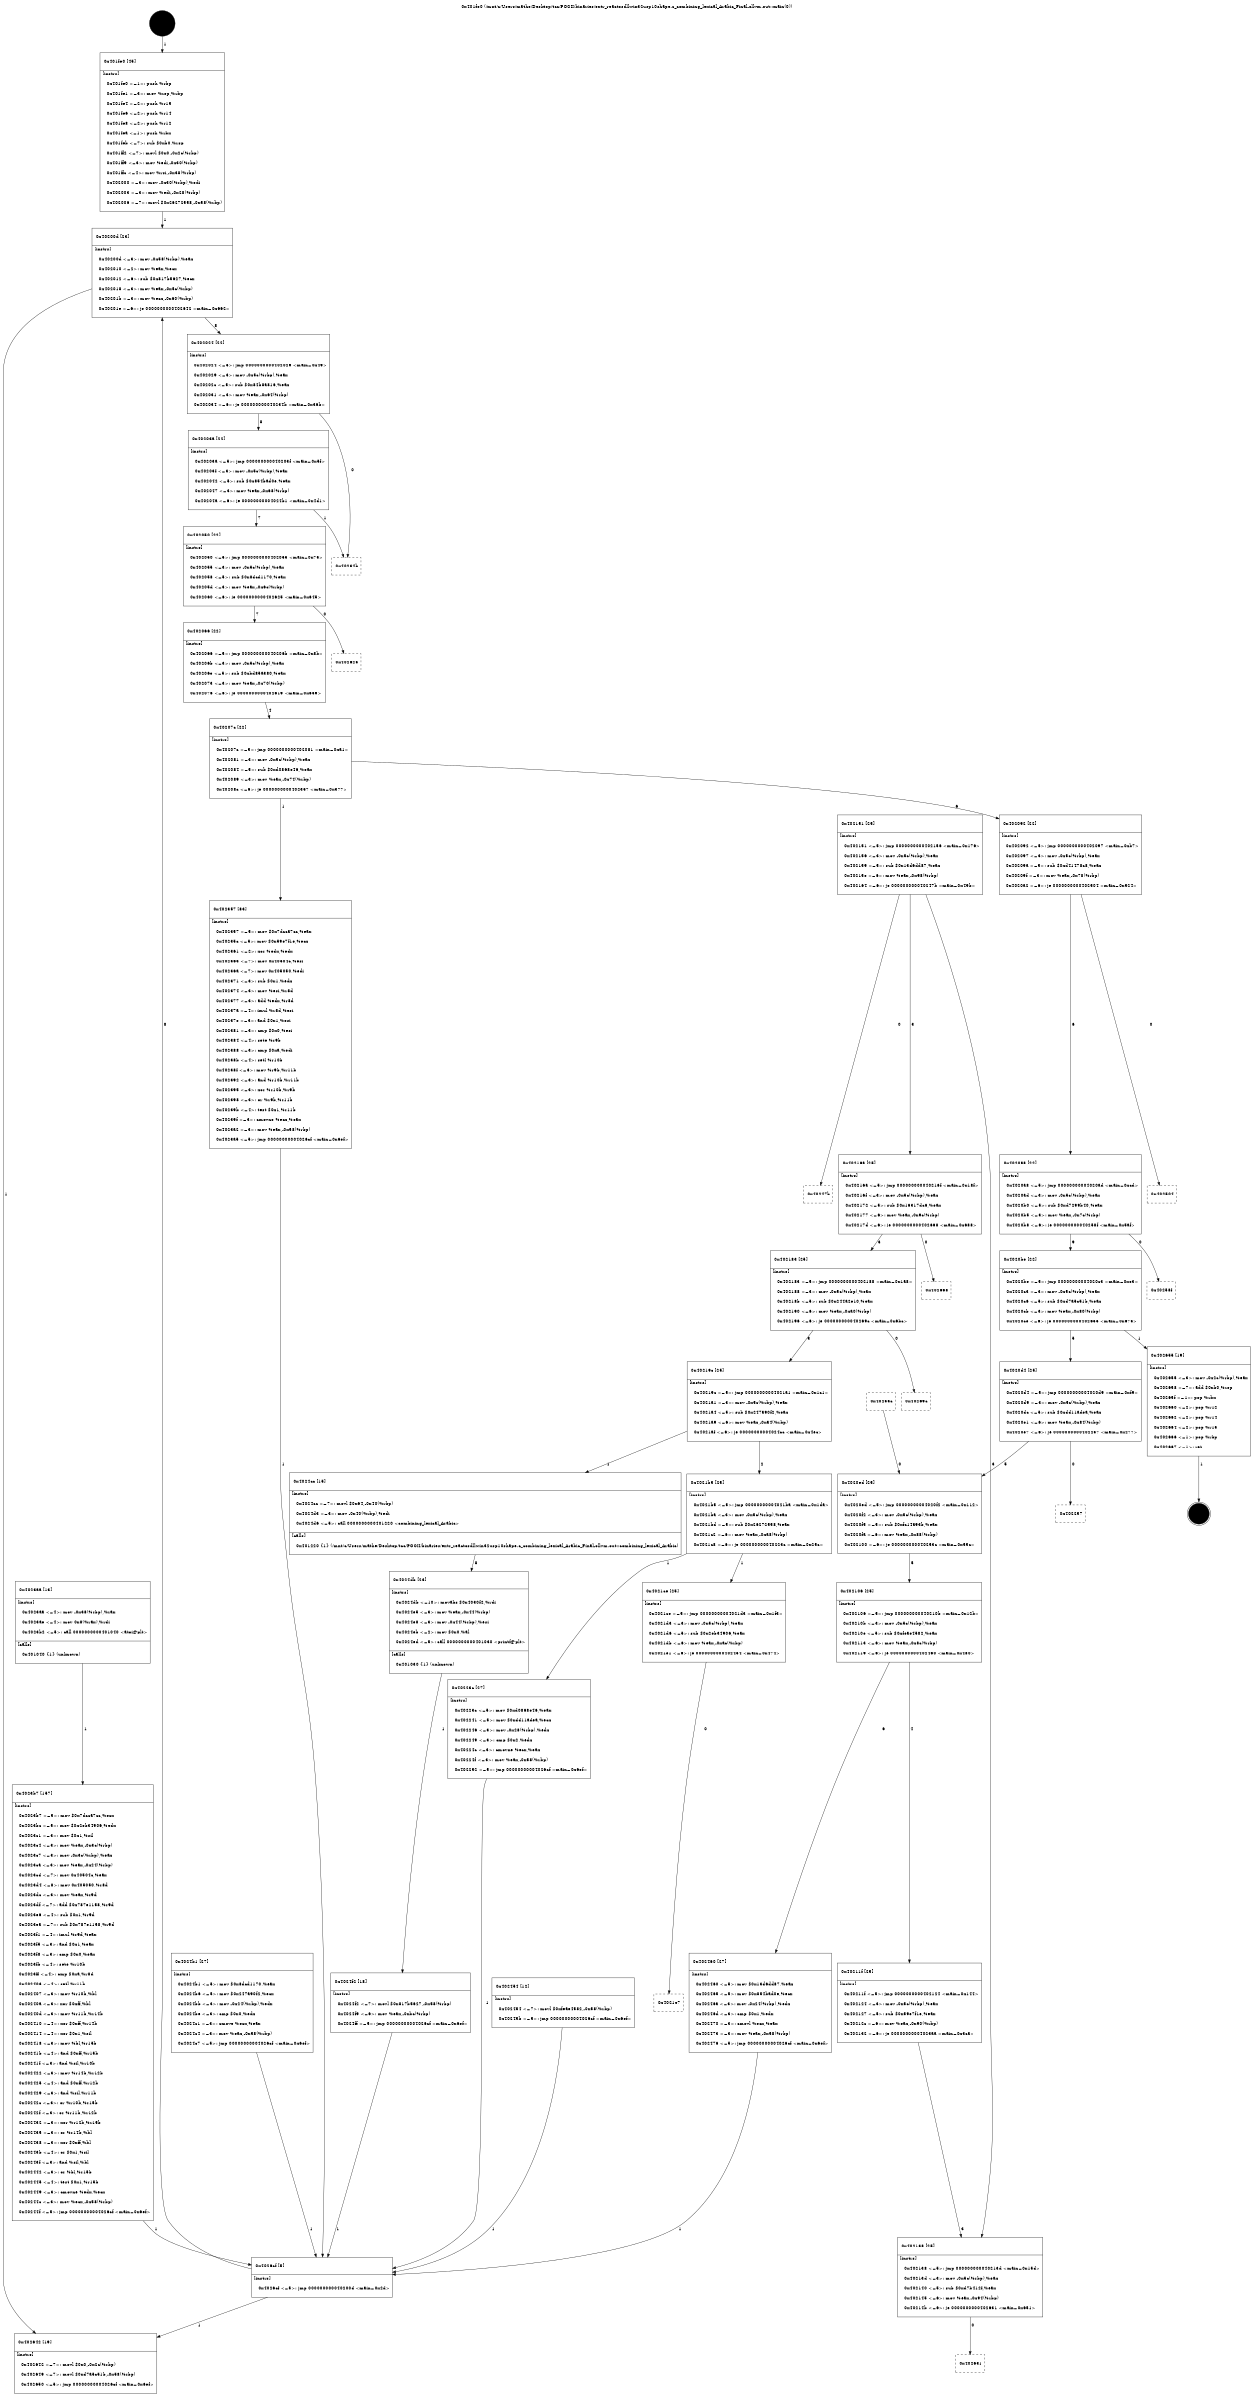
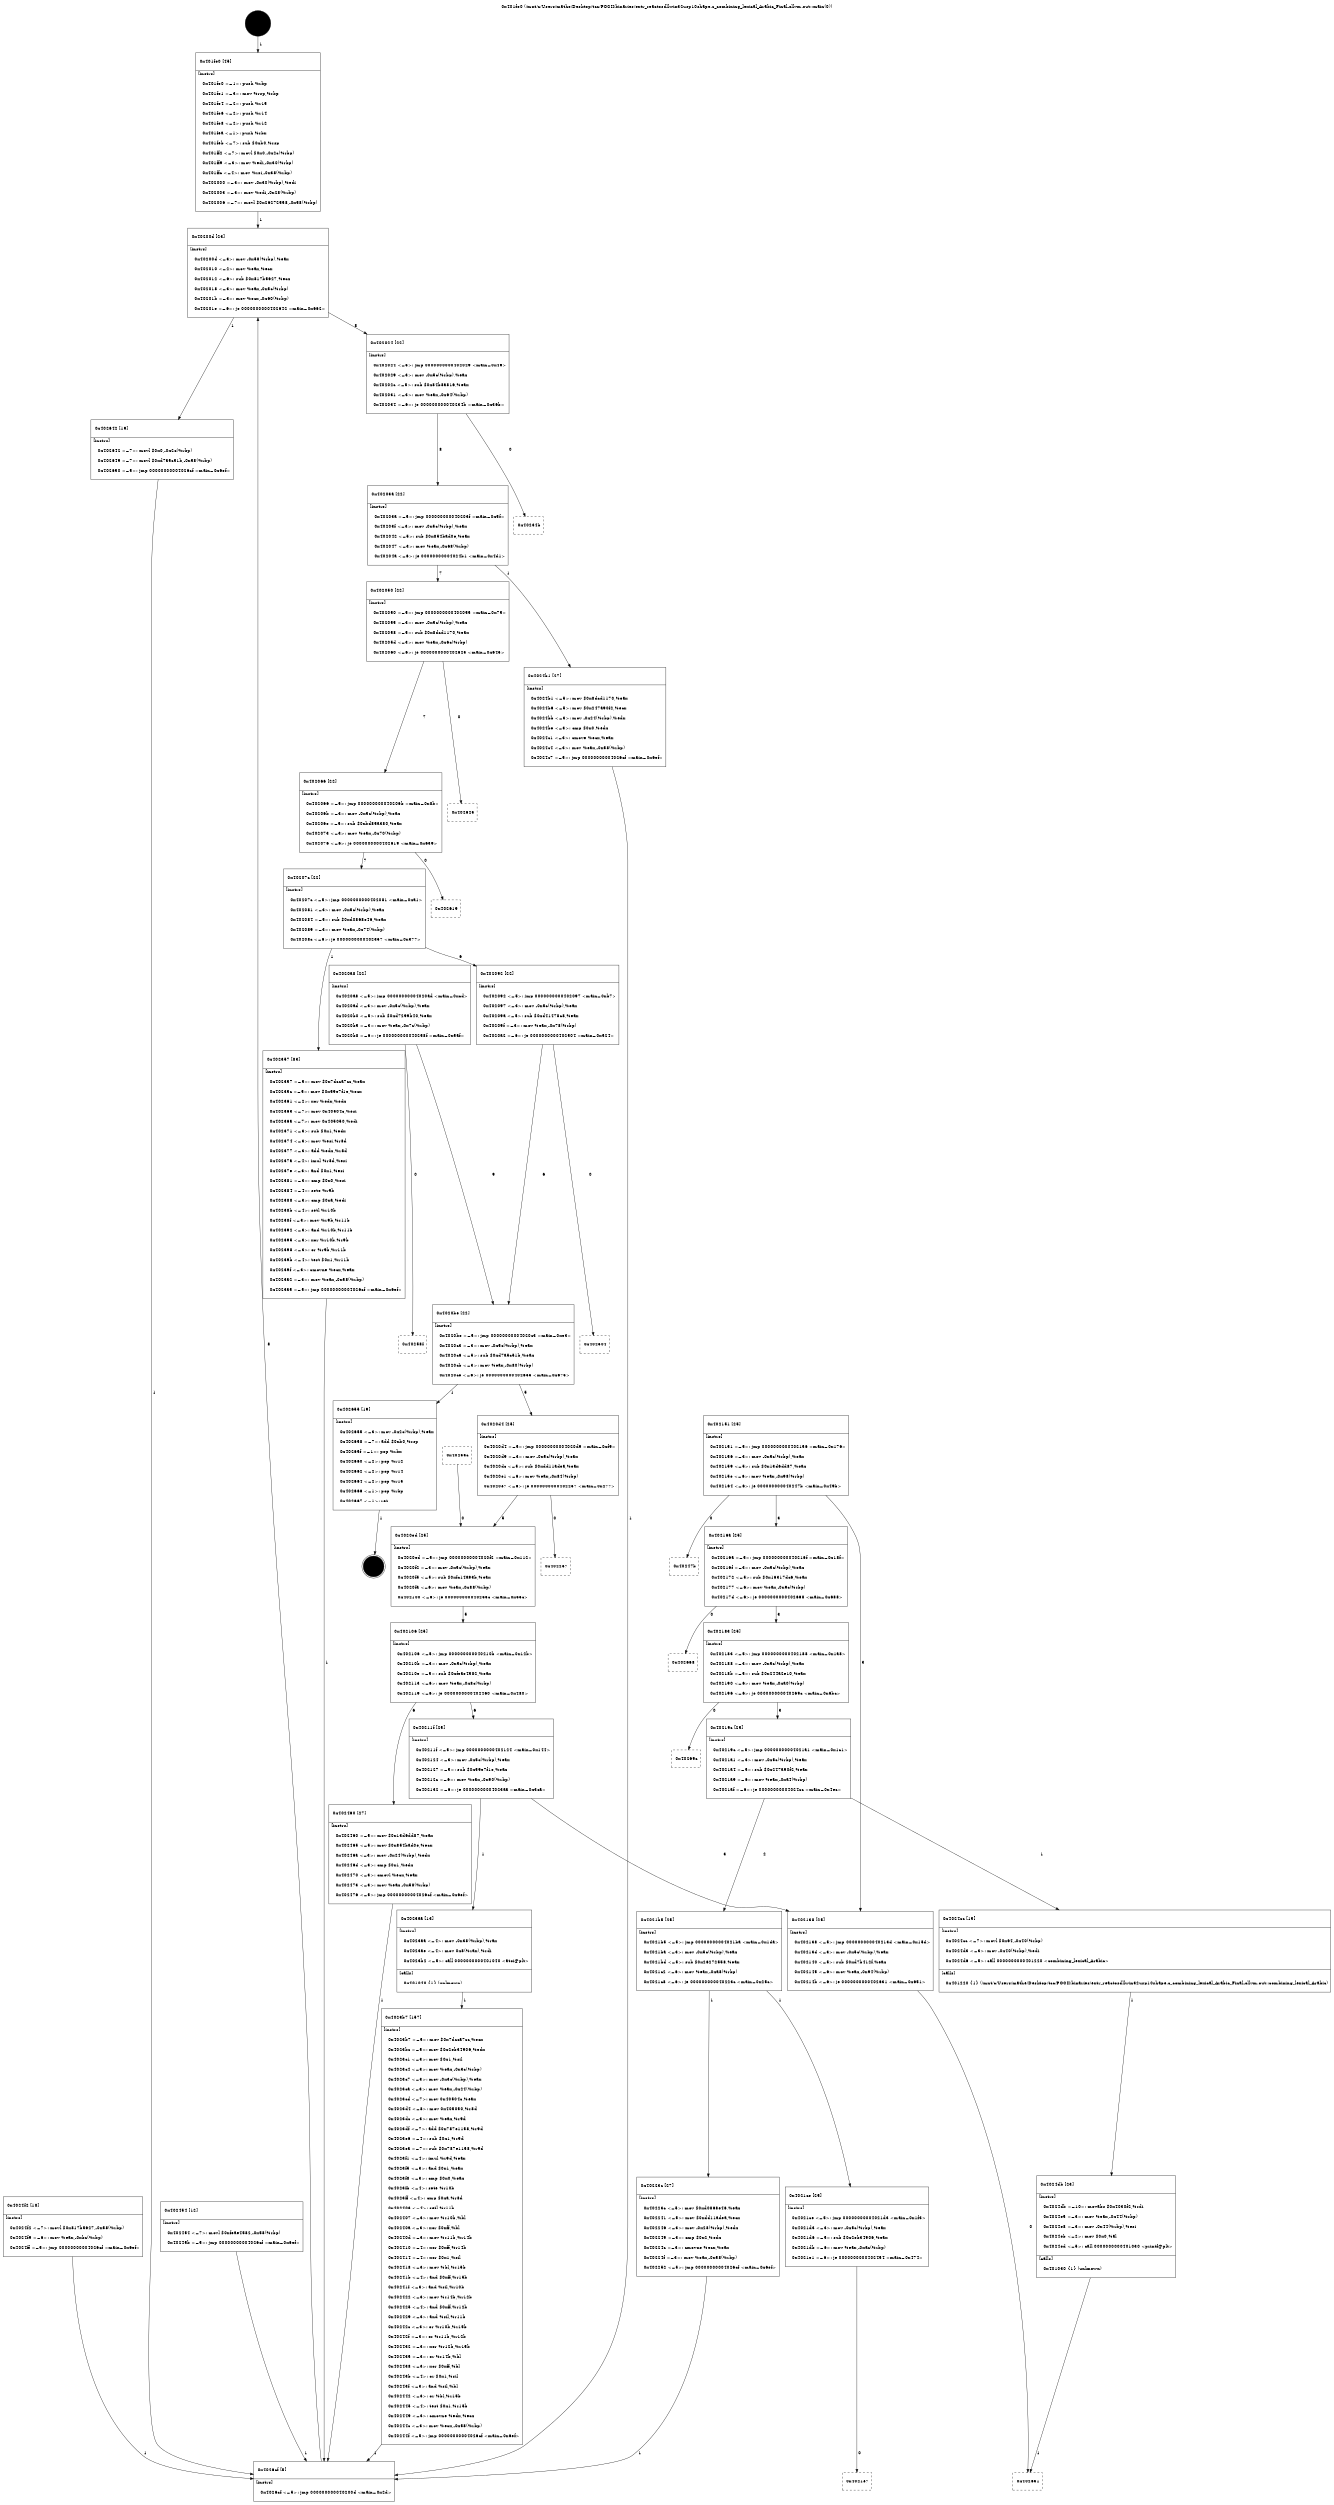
(331, 530) -> (536, 612)
(270, 710) -> (365, 861)
none -> (446, 909)
(1070, 1023) -> (526, 1173)
(476, 1563) -> (1132, 2000)
(911, 1729) -> (474, 1711)
(417, 1821) -> (1061, 2374)
none -> (478, 1853)
(214, 2317) -> (152, 1512)
